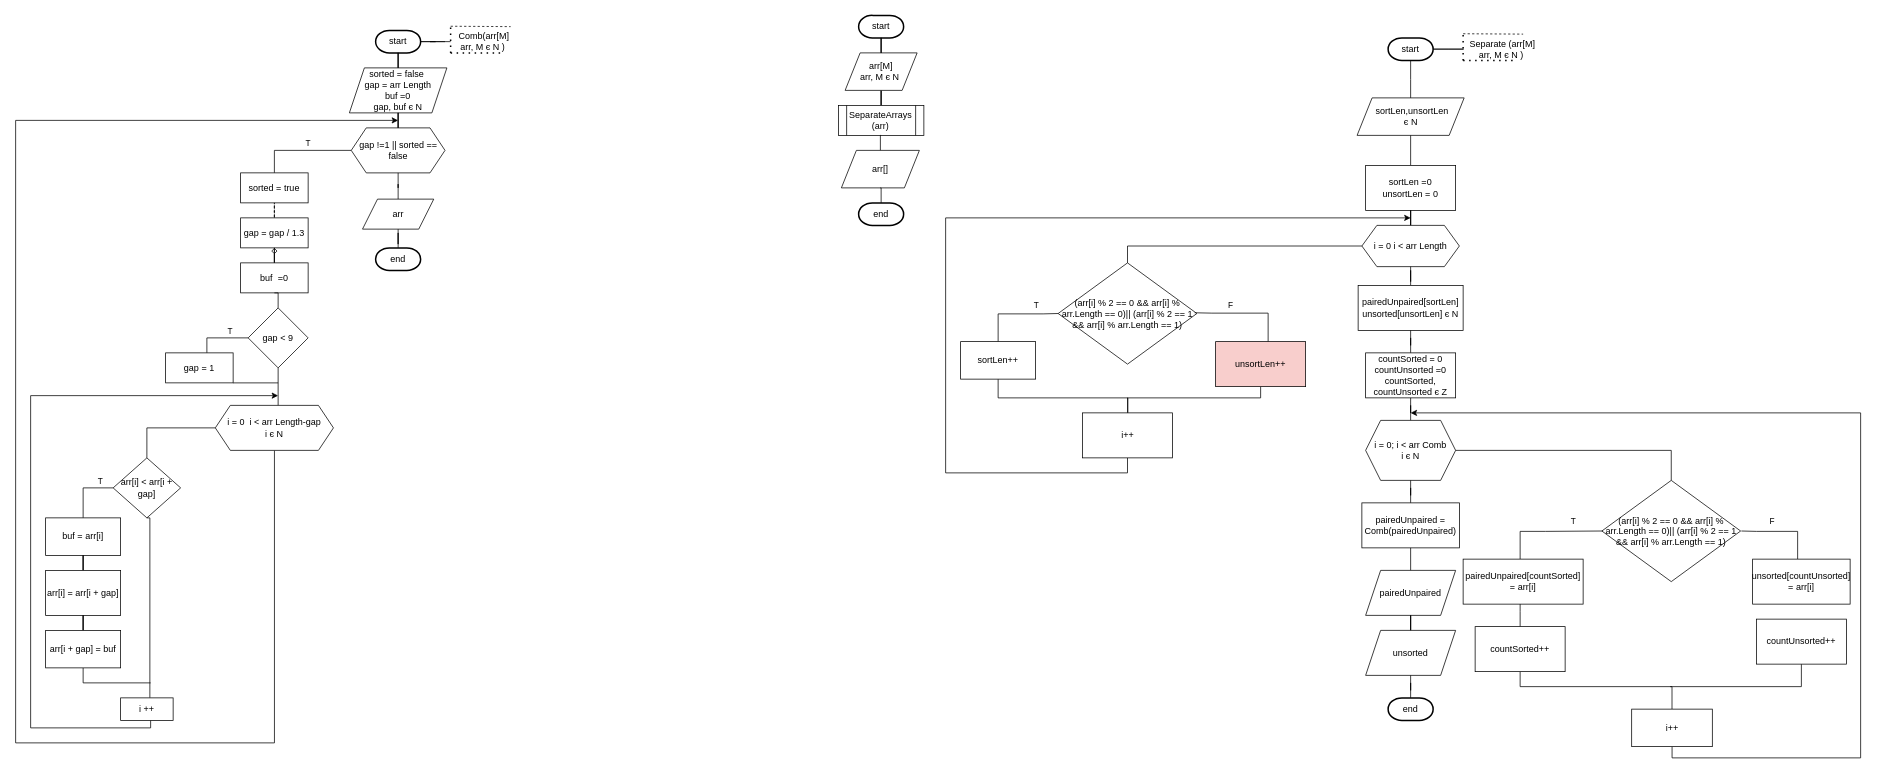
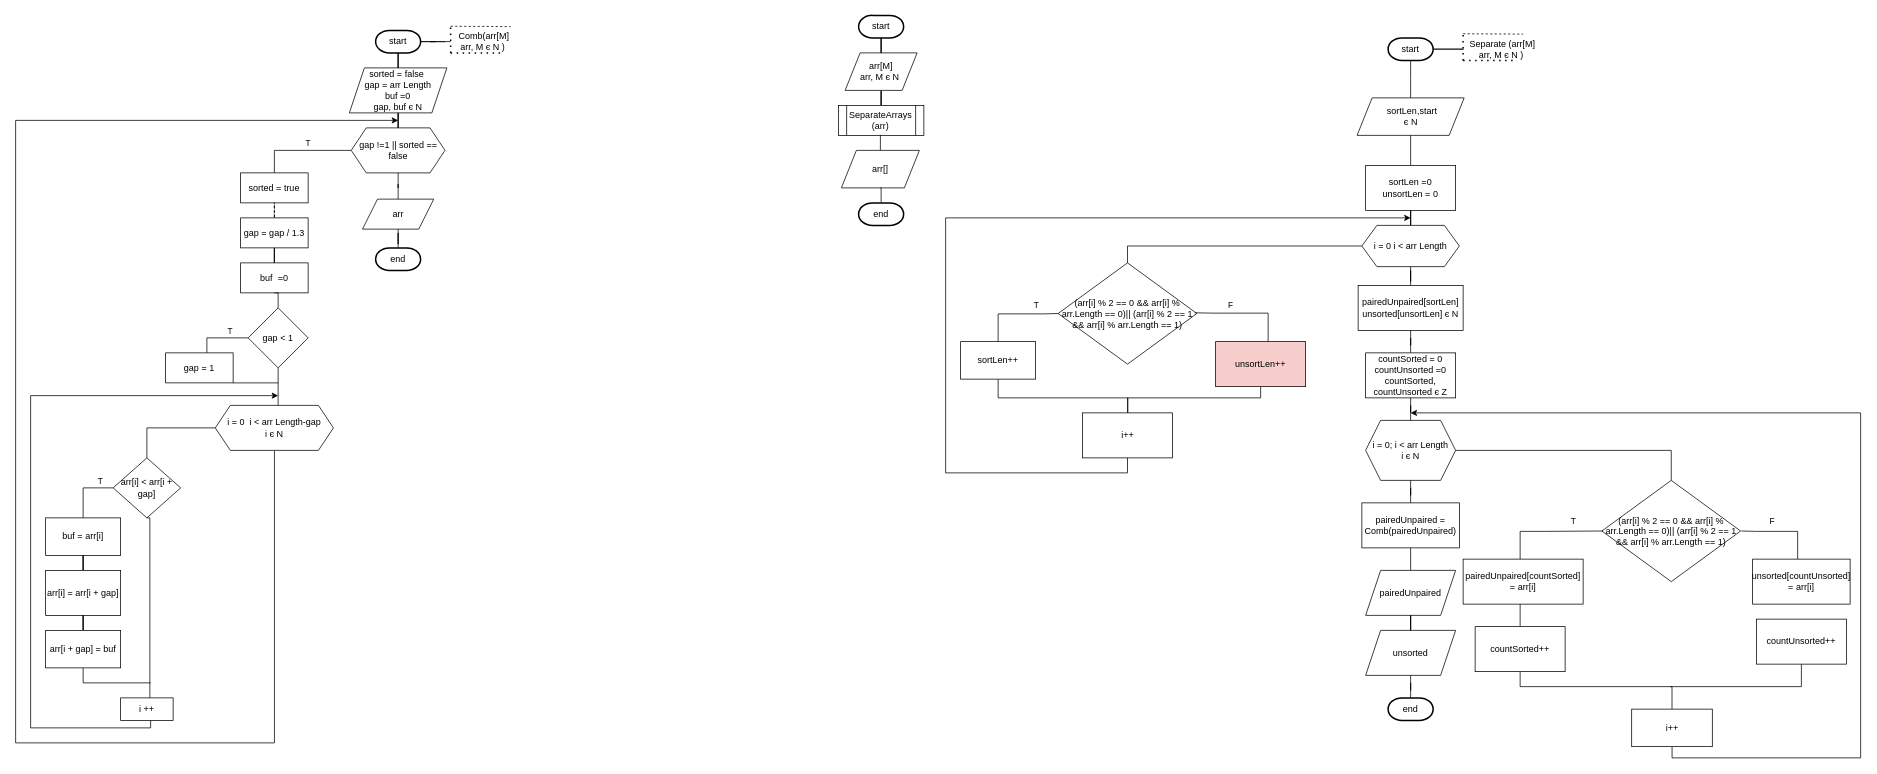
(1411, 117) -> (1411, 117)
(274, 254) -> (274, 251)
(278, 338) -> (278, 338)
(1410, 450) -> (1410, 450)
